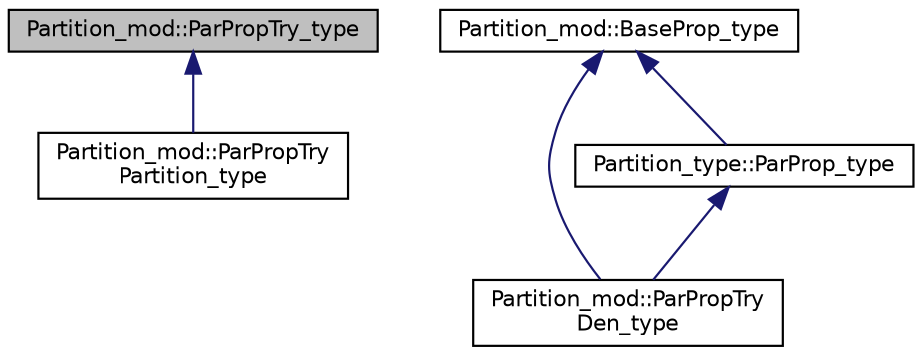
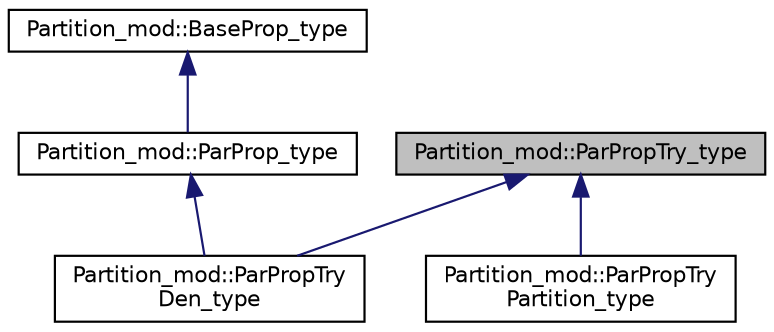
(744, 166) -> (188, 154)
(550, 176) -> (402, 219)
